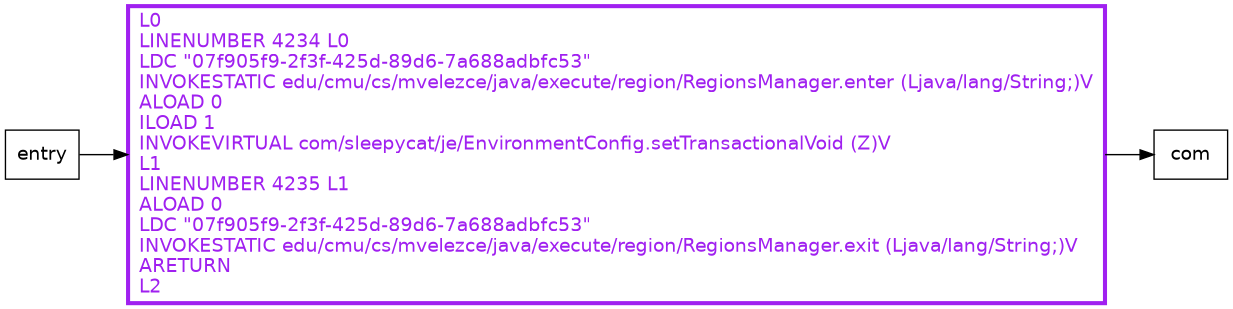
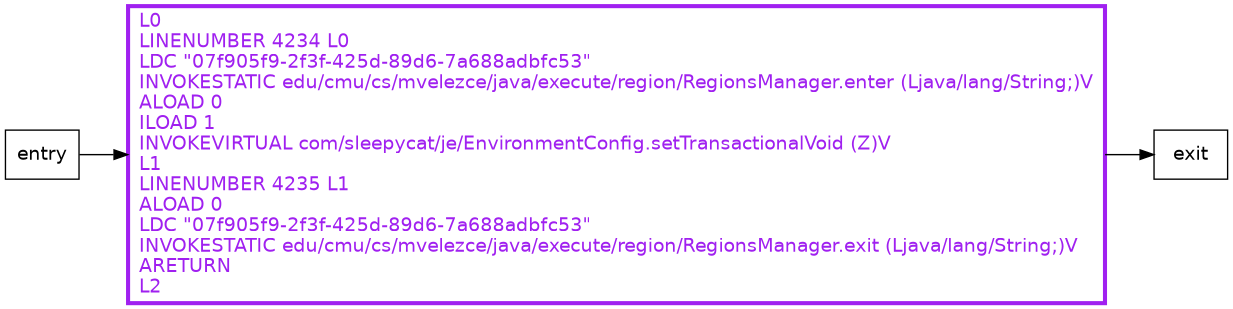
(1191, 155) -> (1191, 155)
